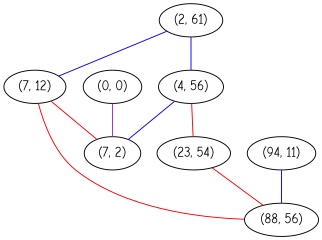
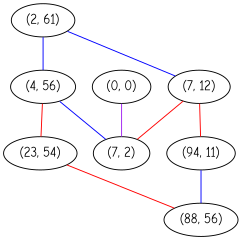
(119, 195) -> (200, 120)
